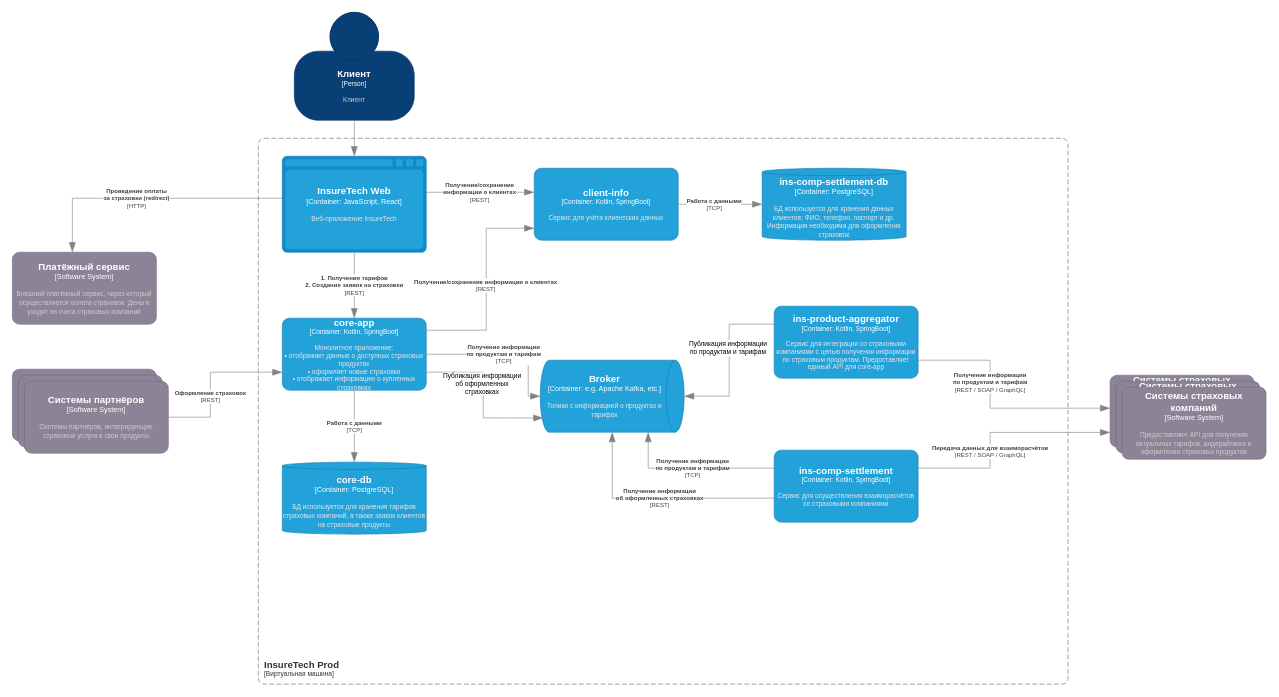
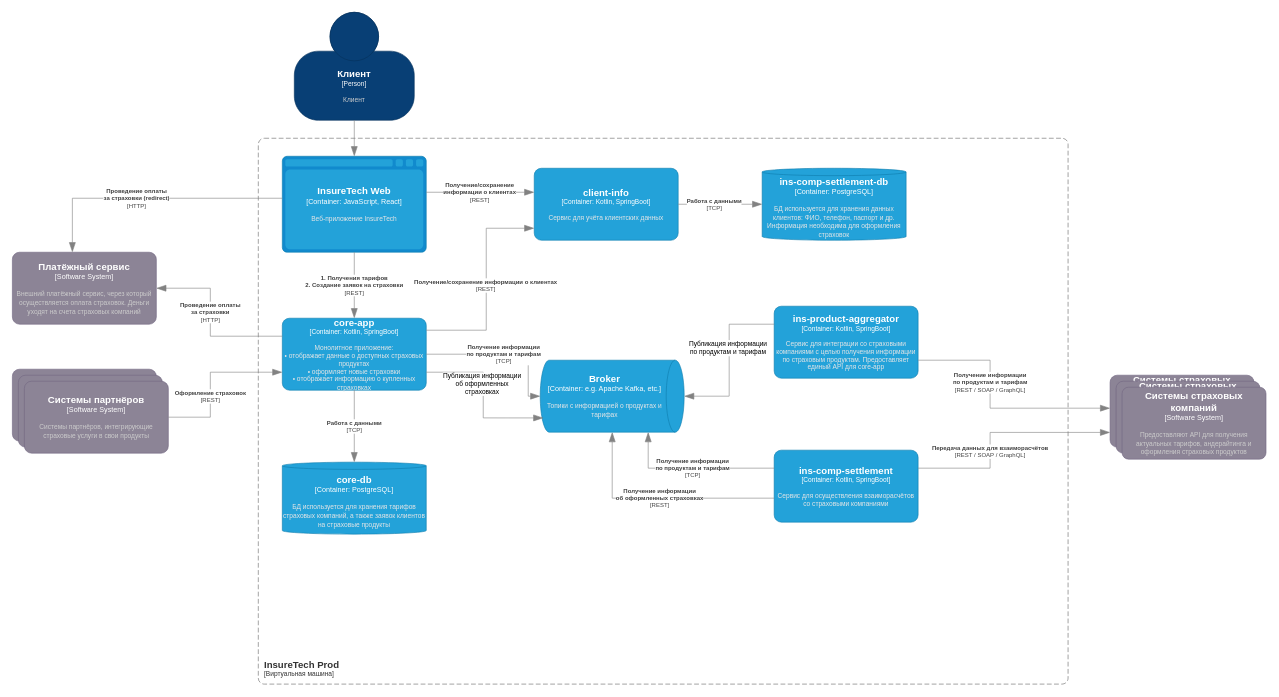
none -> (210, 313)
